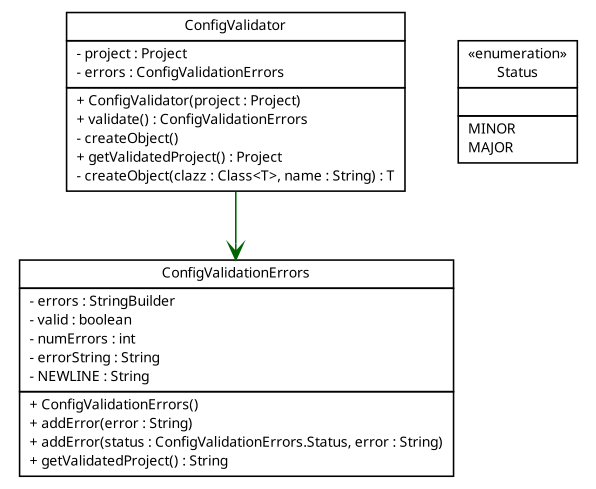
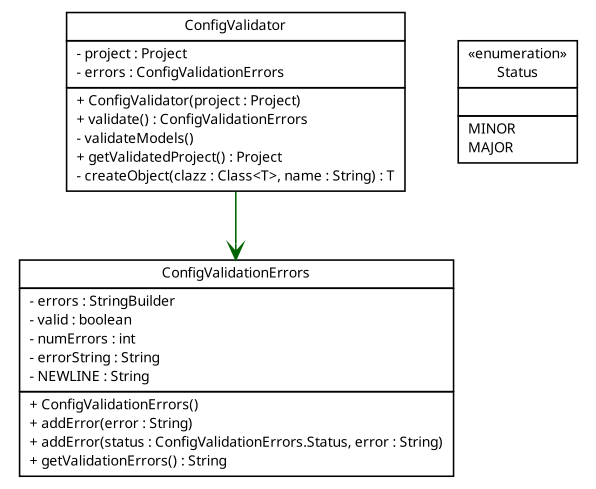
(128, 139) -> (136, 139)
(129, 461) -> (128, 461)
